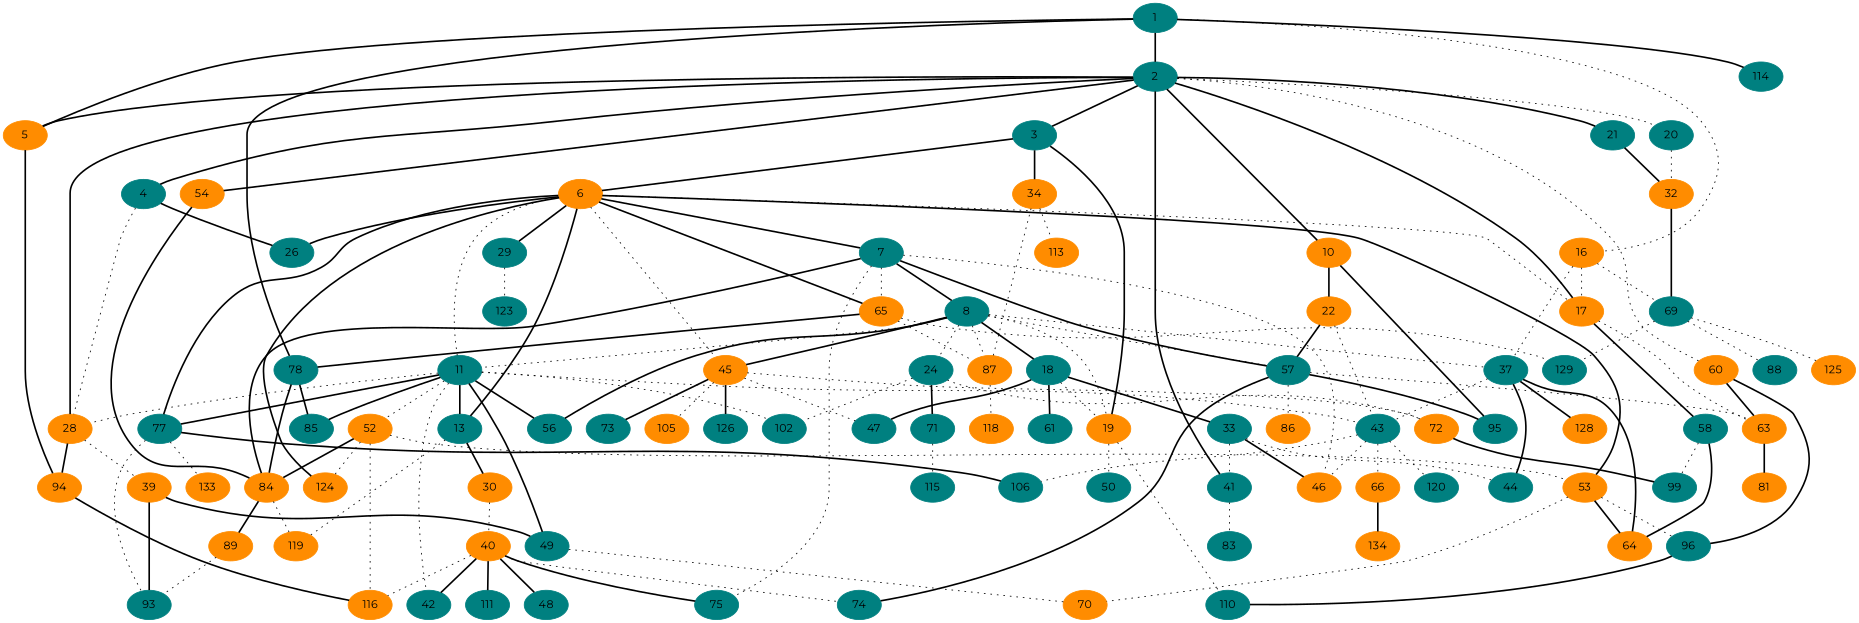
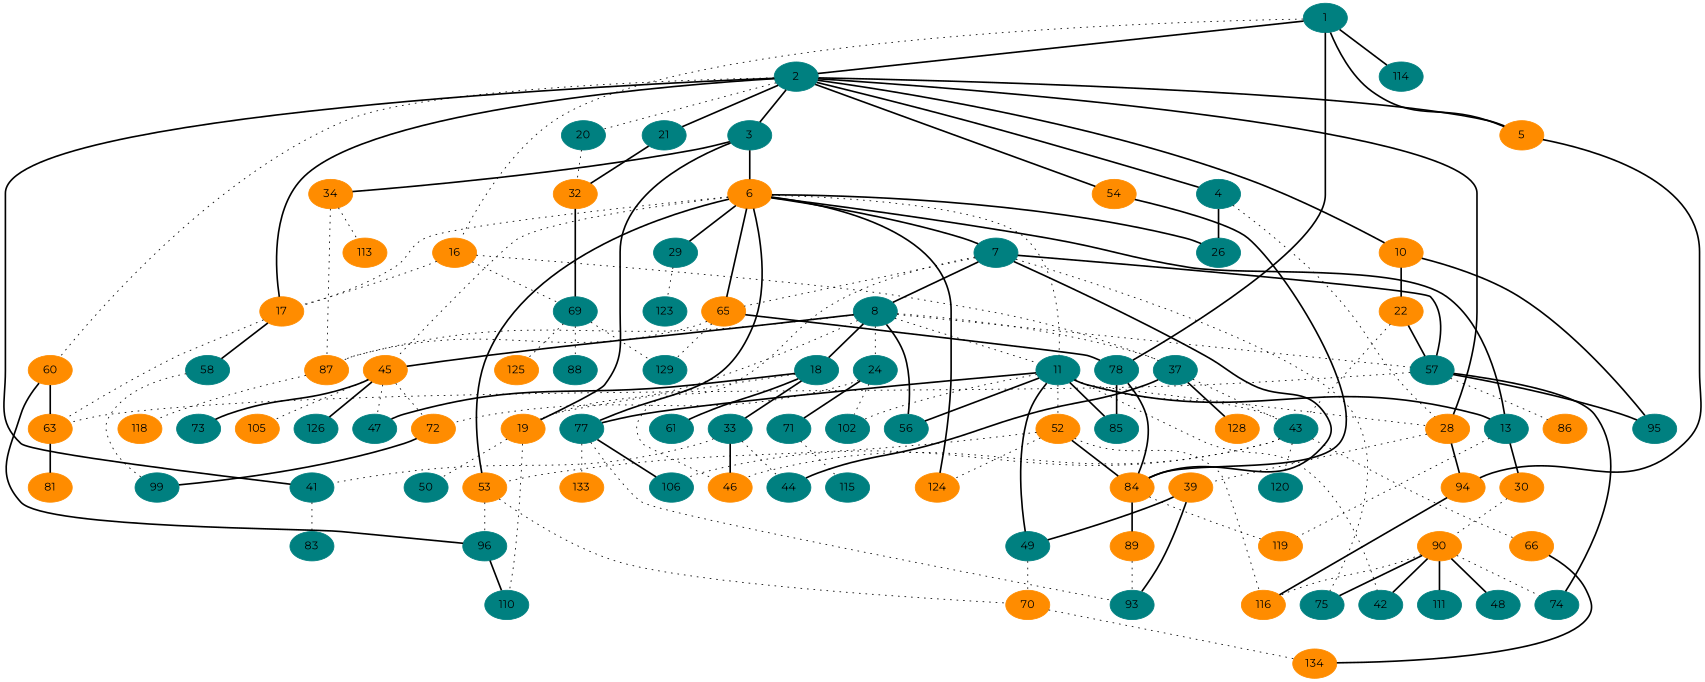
(488, 546) -> (1439, 546)
(1630, 546) -> none
none -> (1171, 634)
